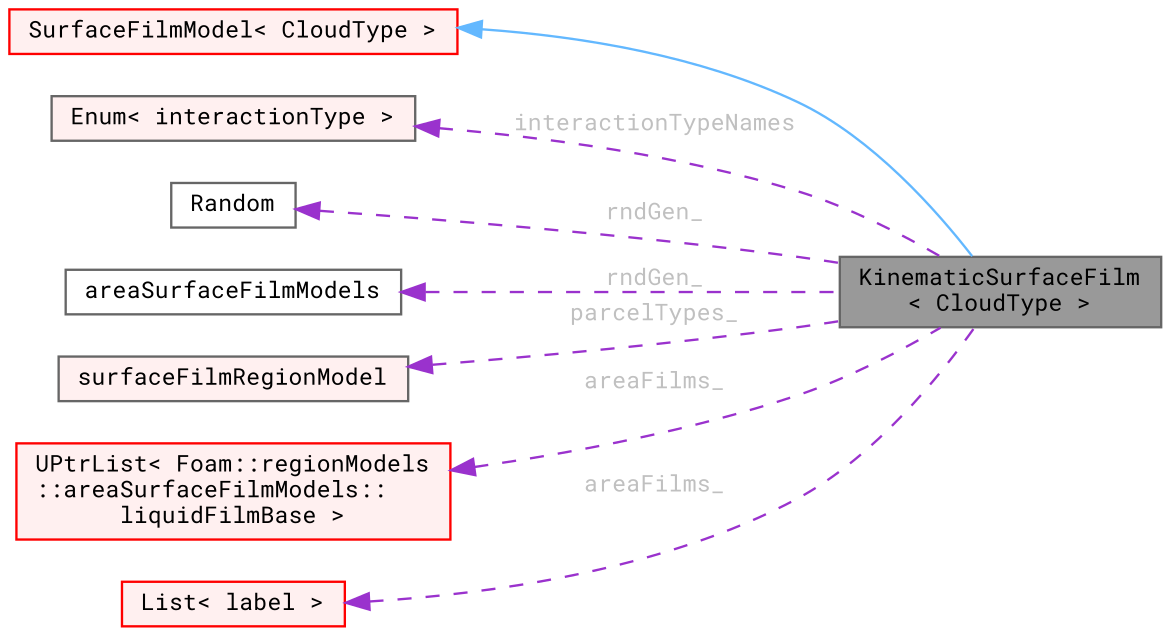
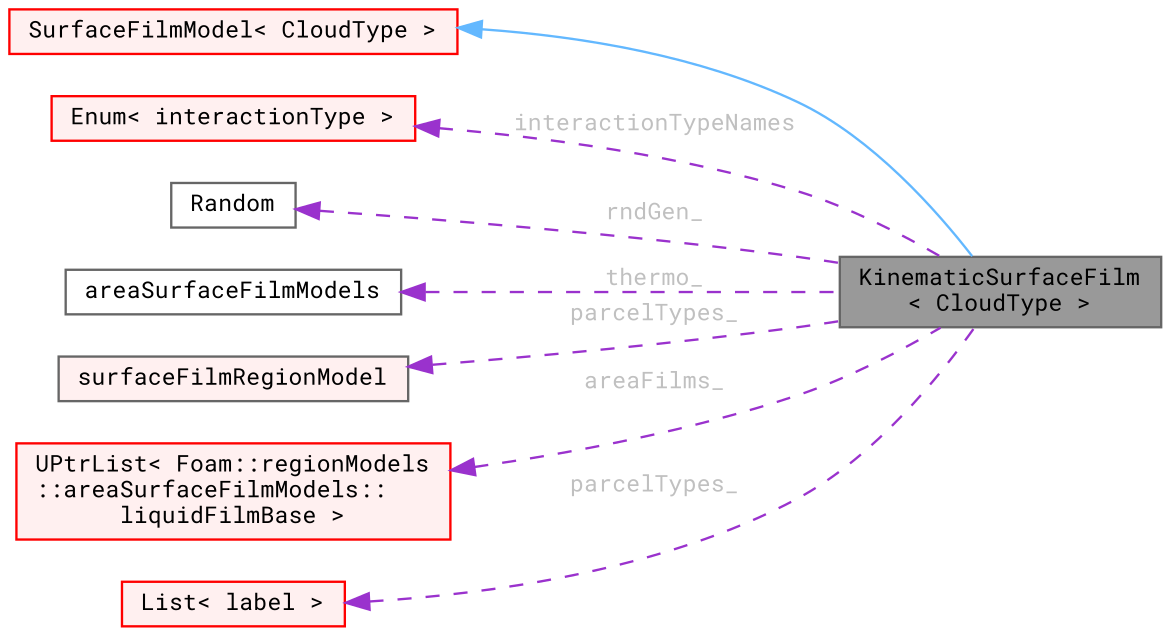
(233, 118) -> (233, 118)
(649, 279) -> (649, 279)
(649, 486) -> (649, 486)
